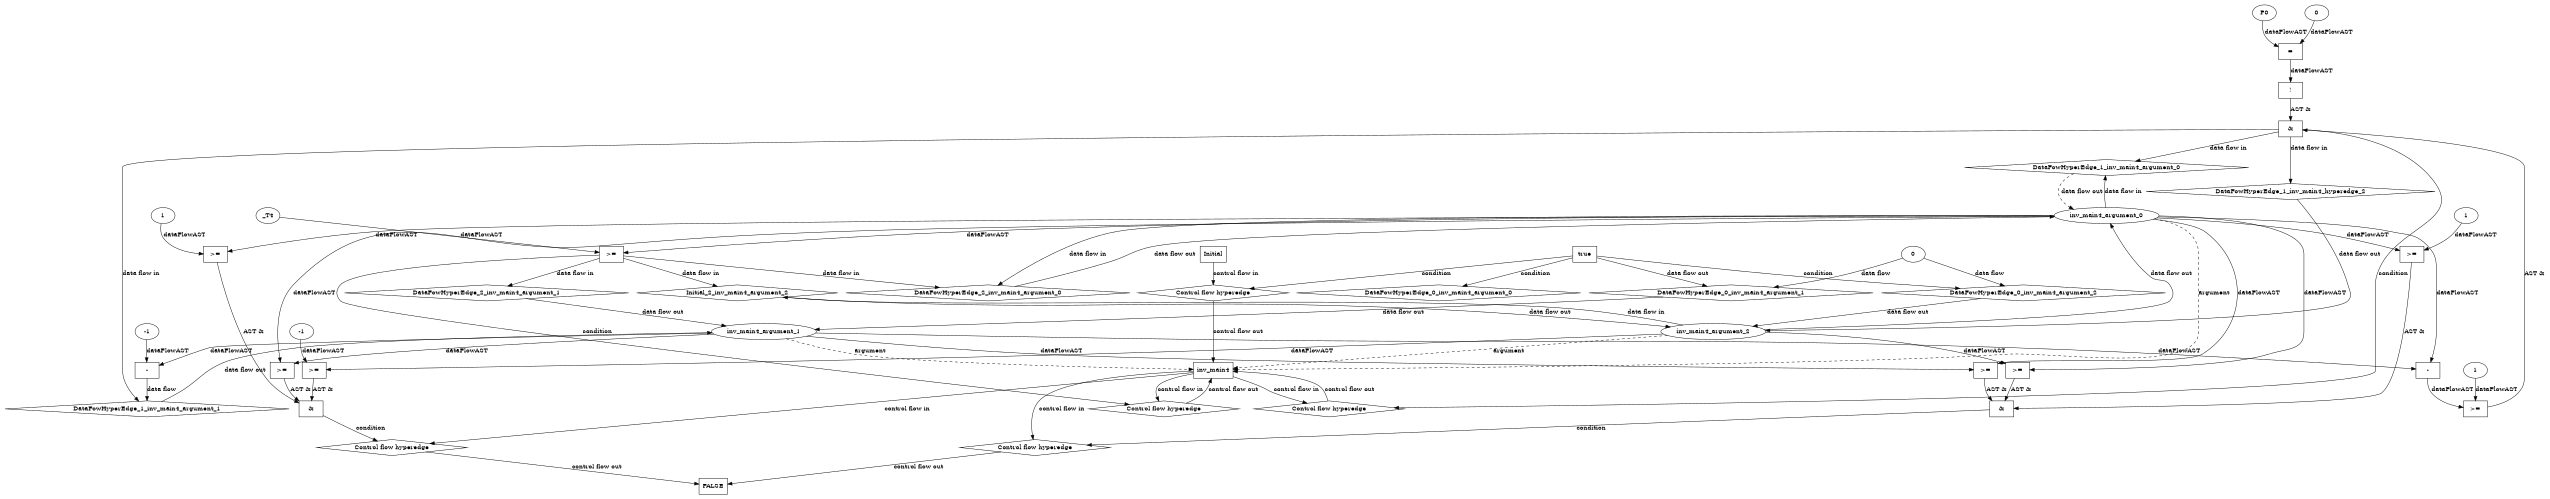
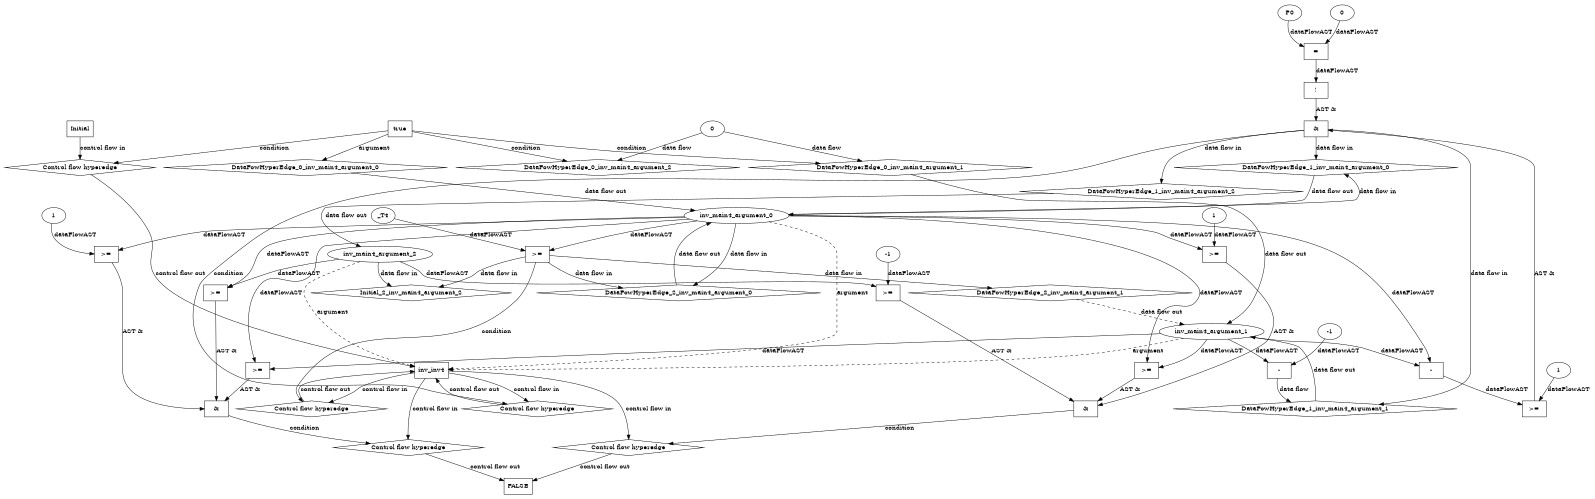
(2058, 189) -> (1062, 210)
(2291, 192) -> (1161, 192)
(1536, 274) -> (374, 148)
(1688, 274) -> (632, 148)
(1313, 305) -> none
(624, 312) -> (1128, 312)
(1869, 312) -> none
(2018, 318) -> (521, 192)
(1213, 370) -> (432, 370)
